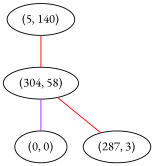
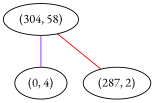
(41, 19) -> none
(41, 147) -> (41, 83)
(117, 147) -> (117, 83)
